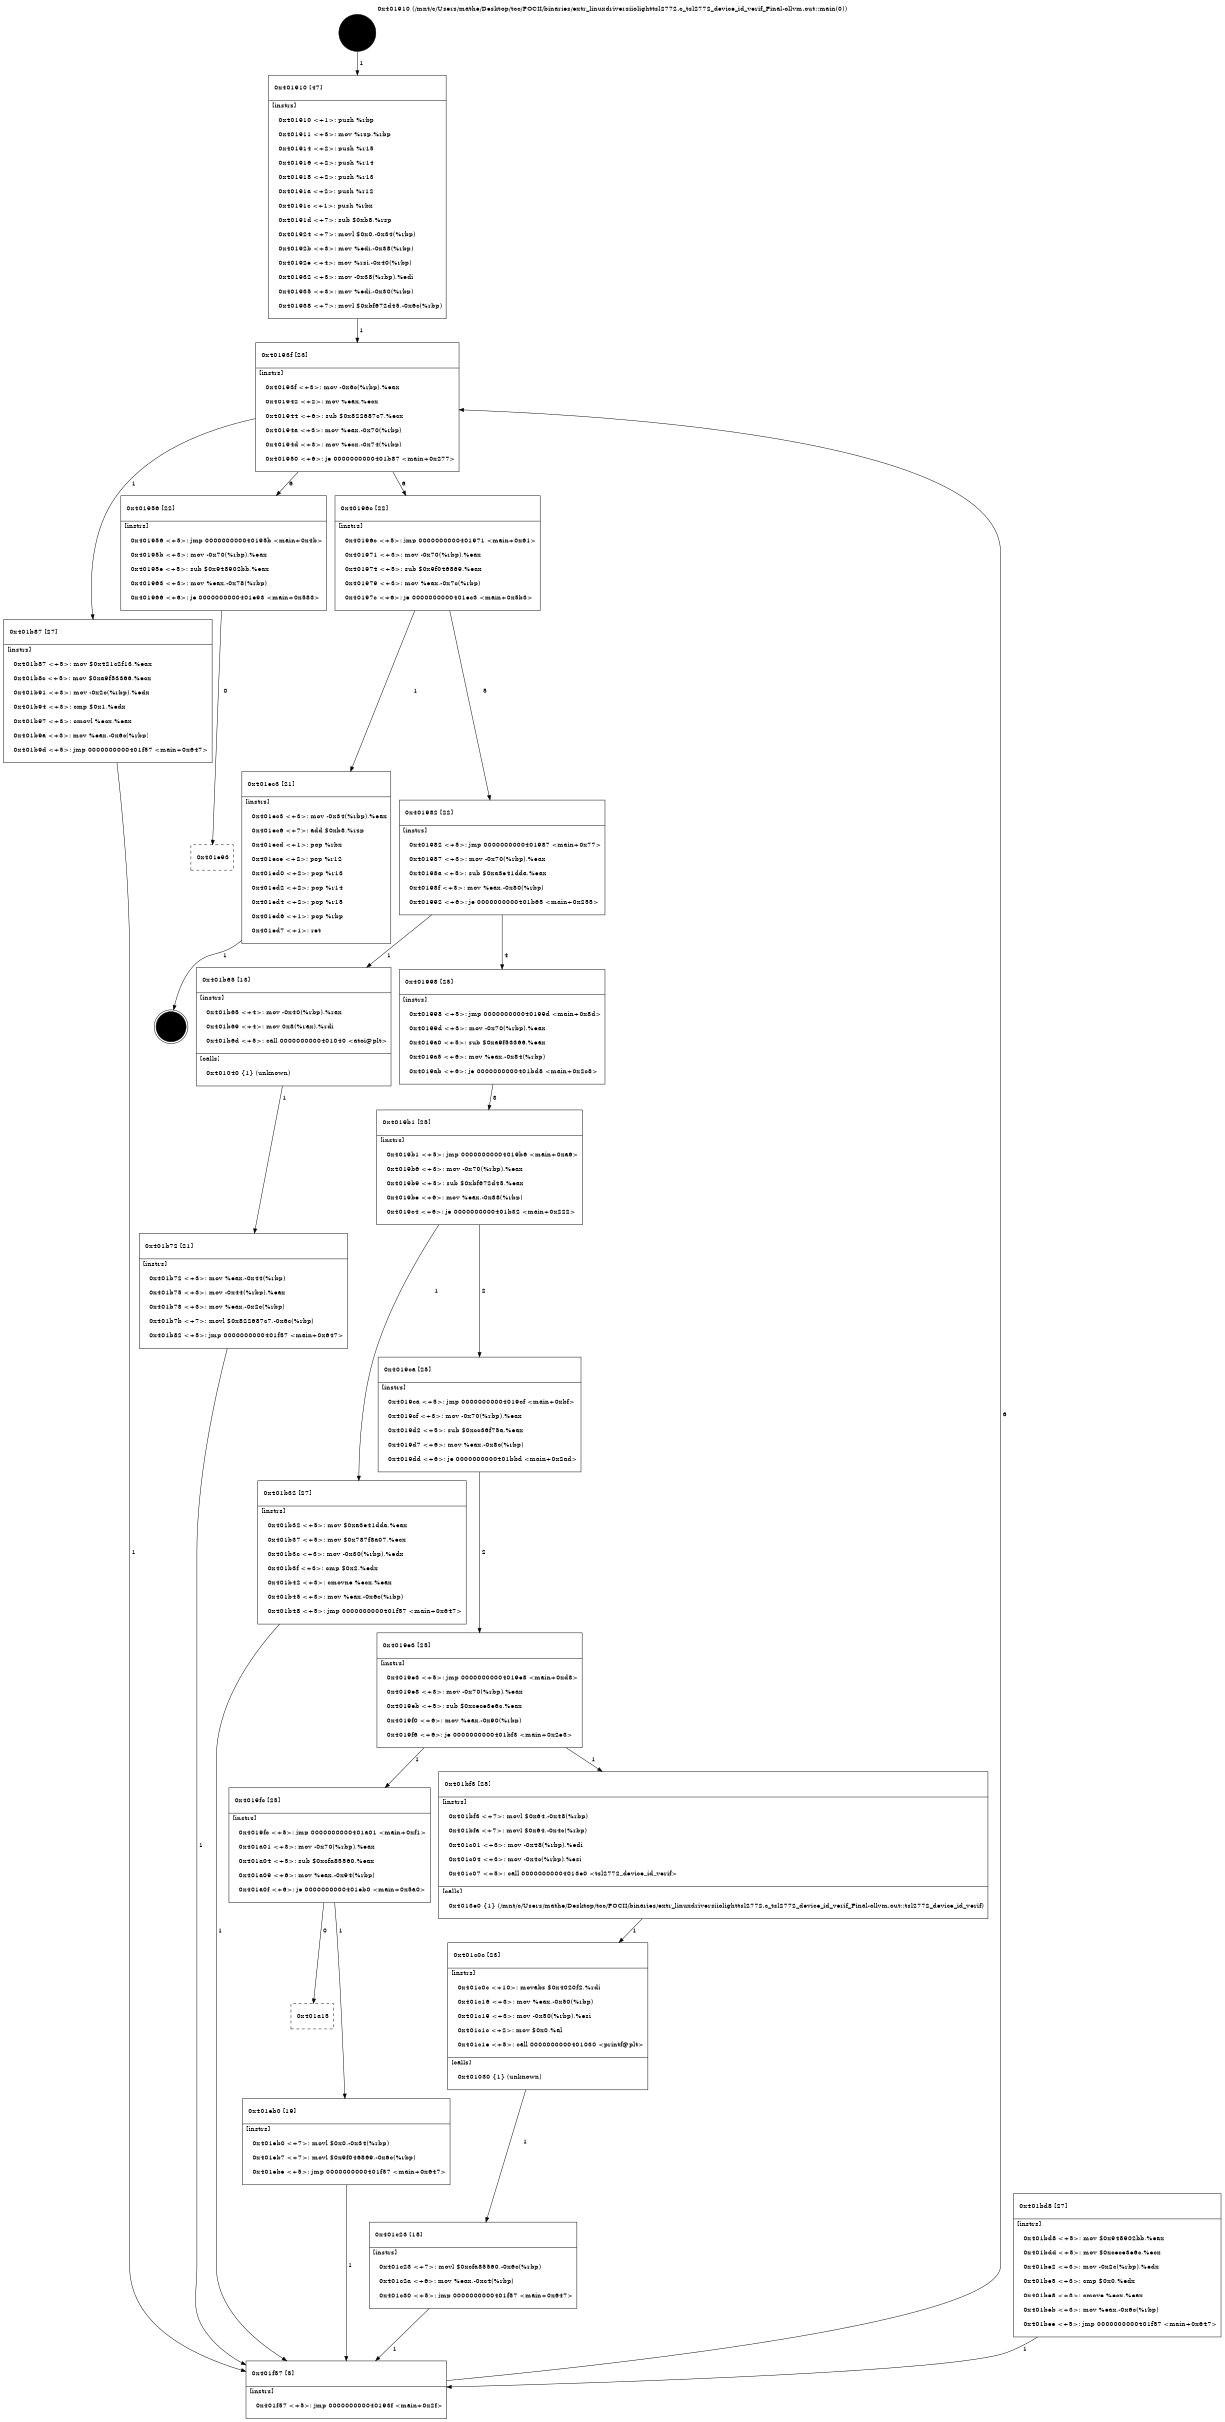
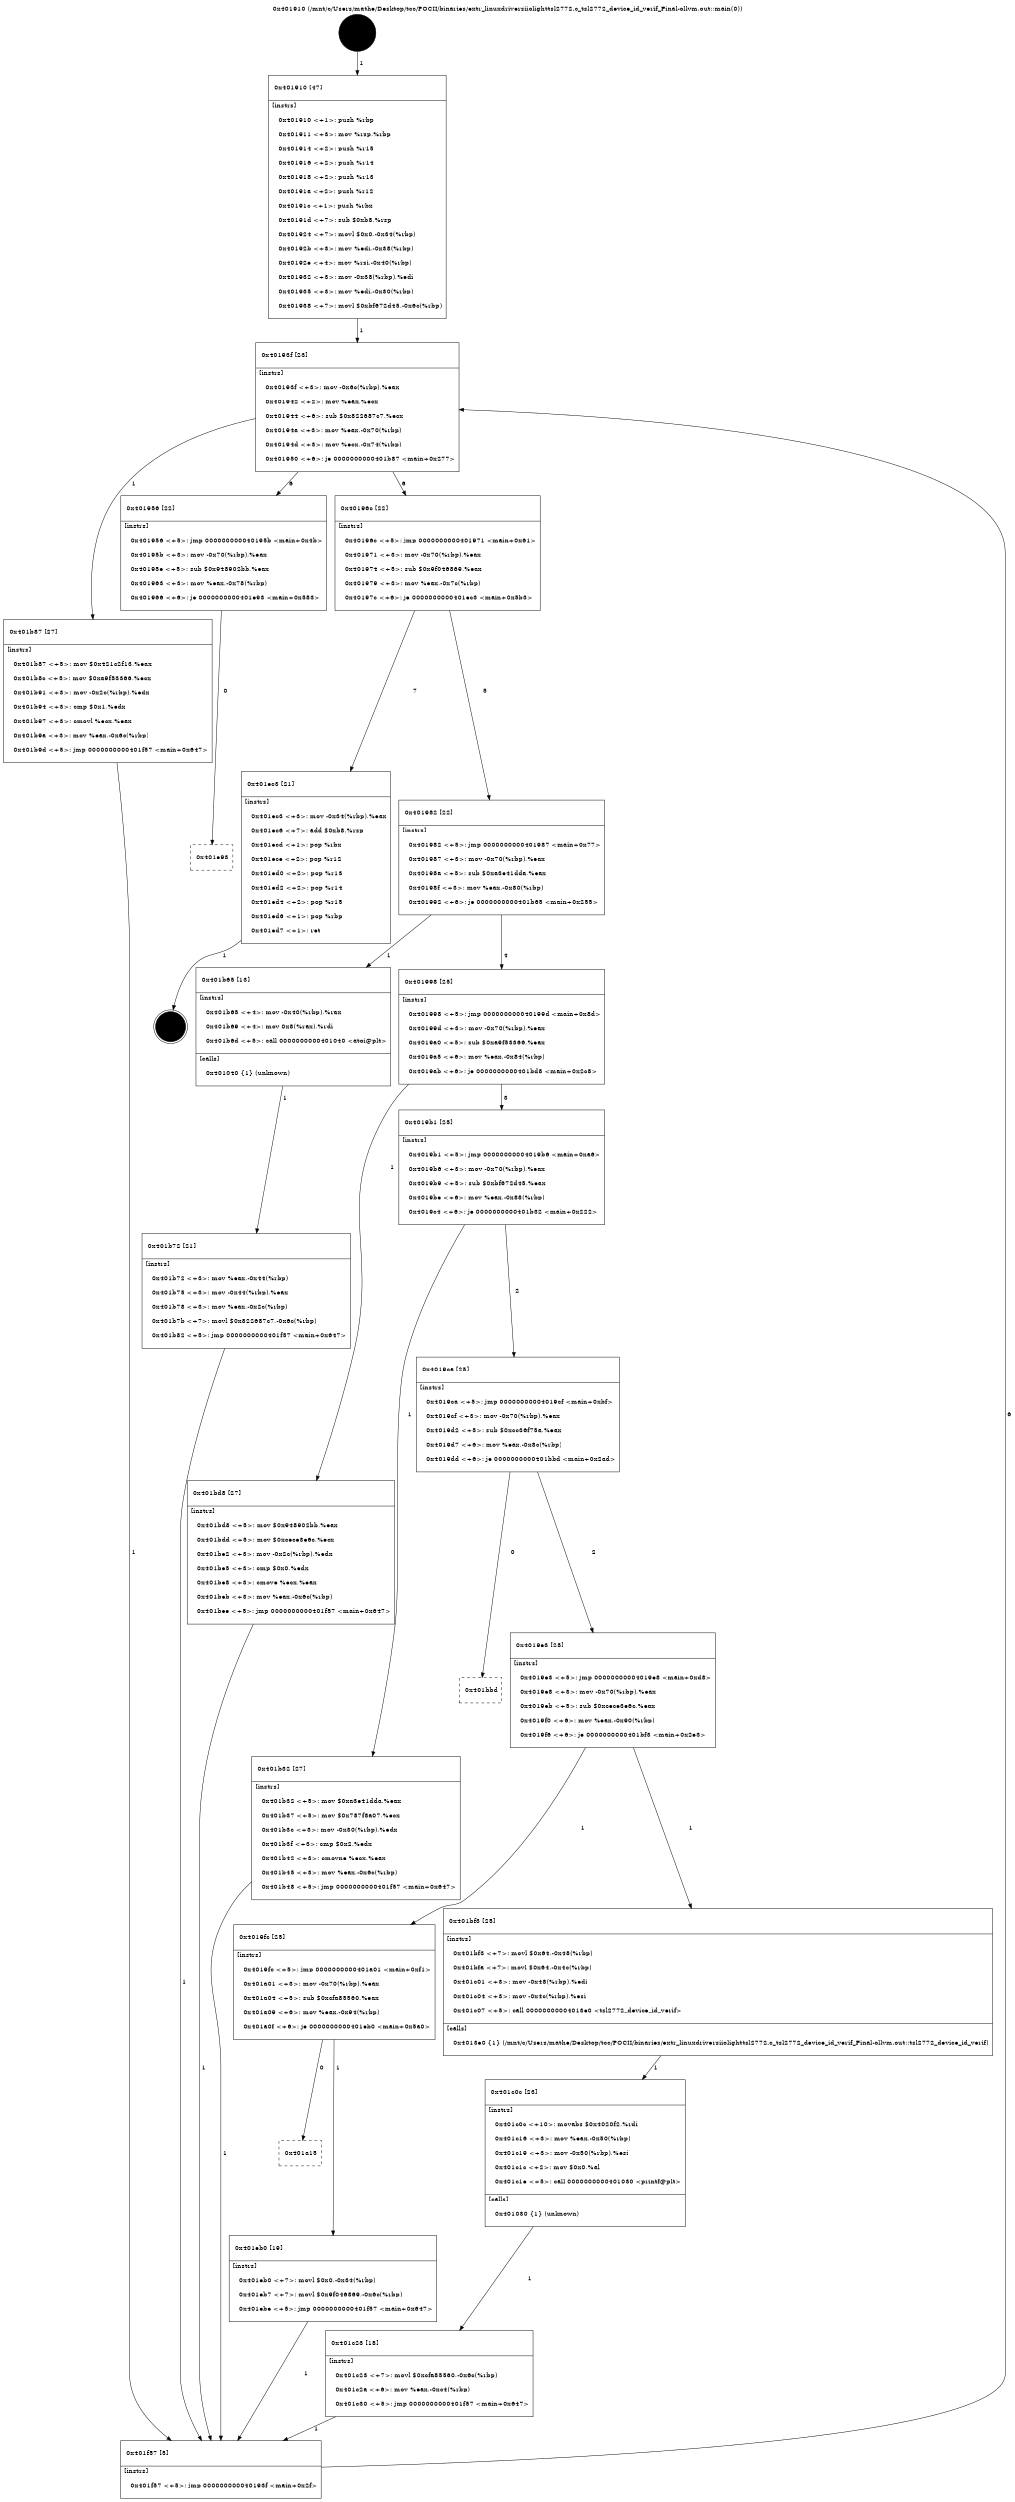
(415, 691) -> (414, 691)
none -> (362, 1277)
none -> (480, 1690)
